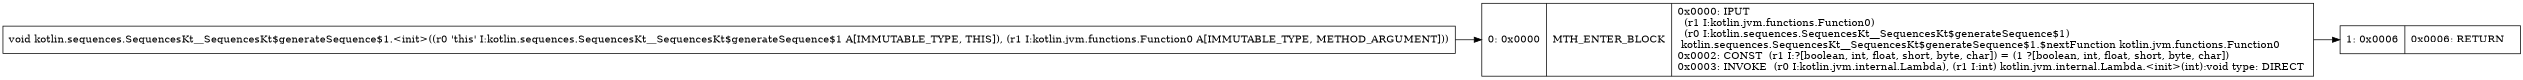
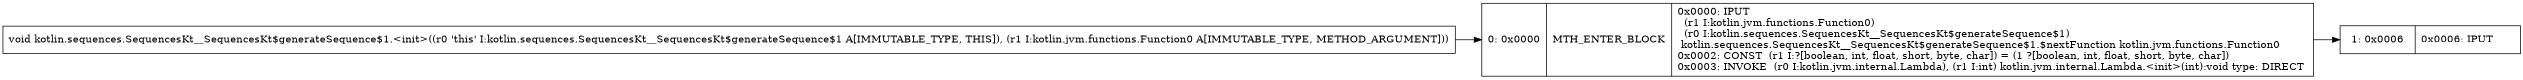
(2463, 39) -> (2462, 39)
